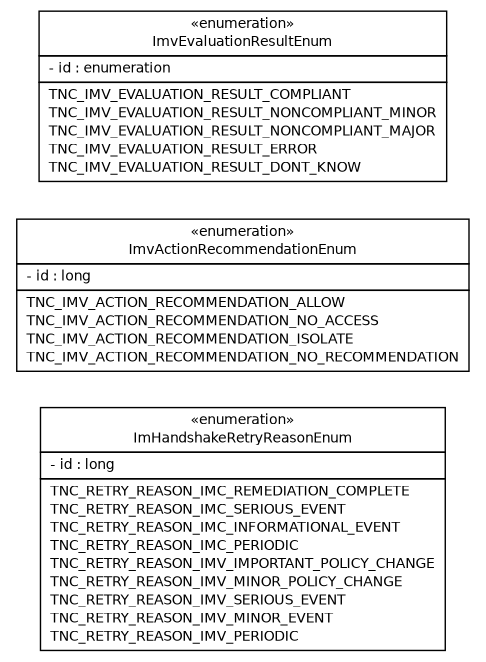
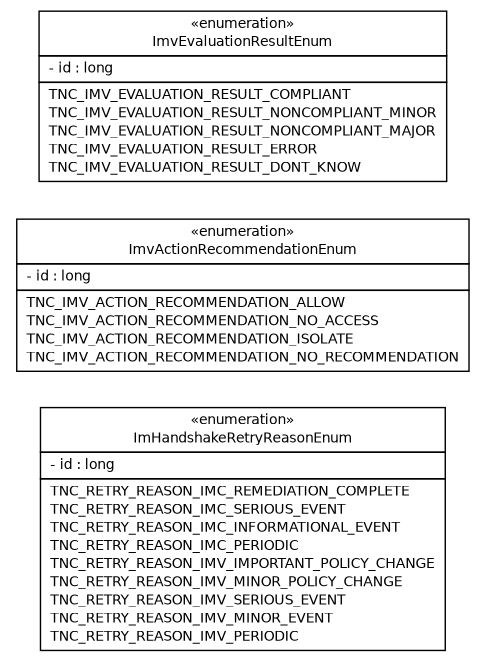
(110, 68) -> (81, 68)
